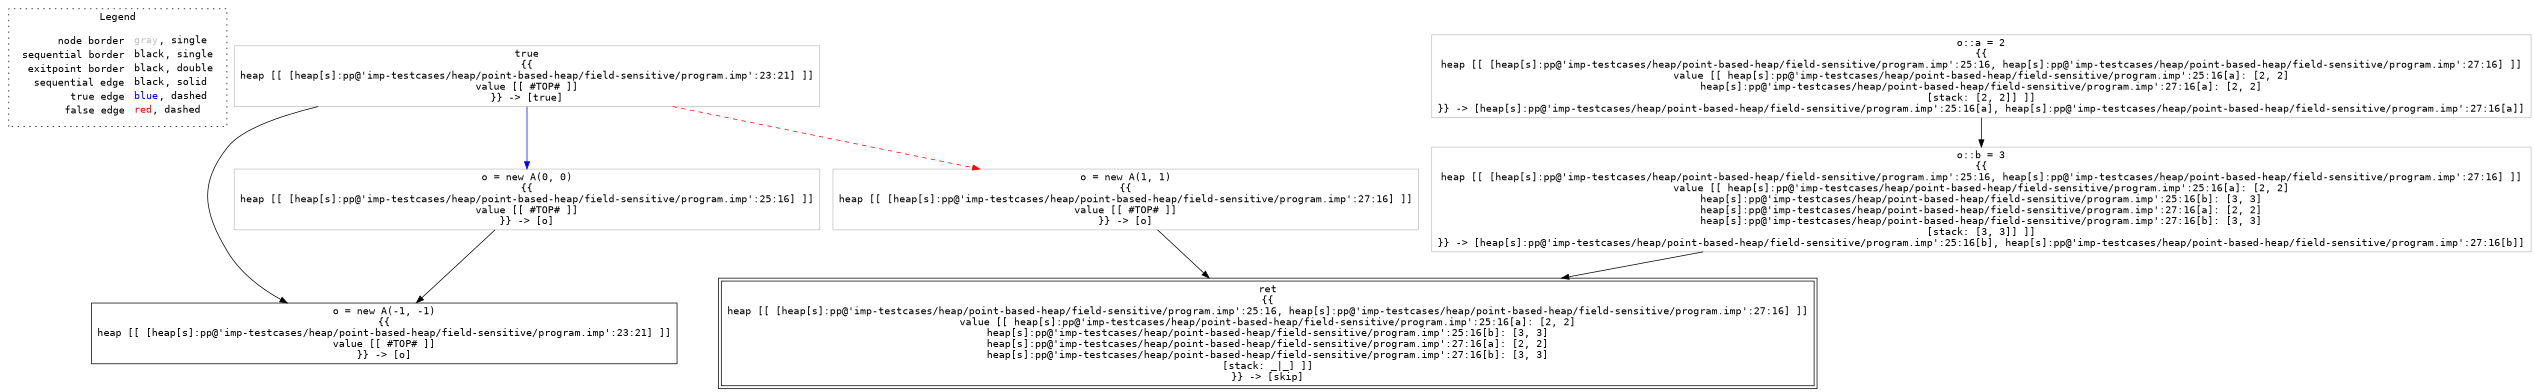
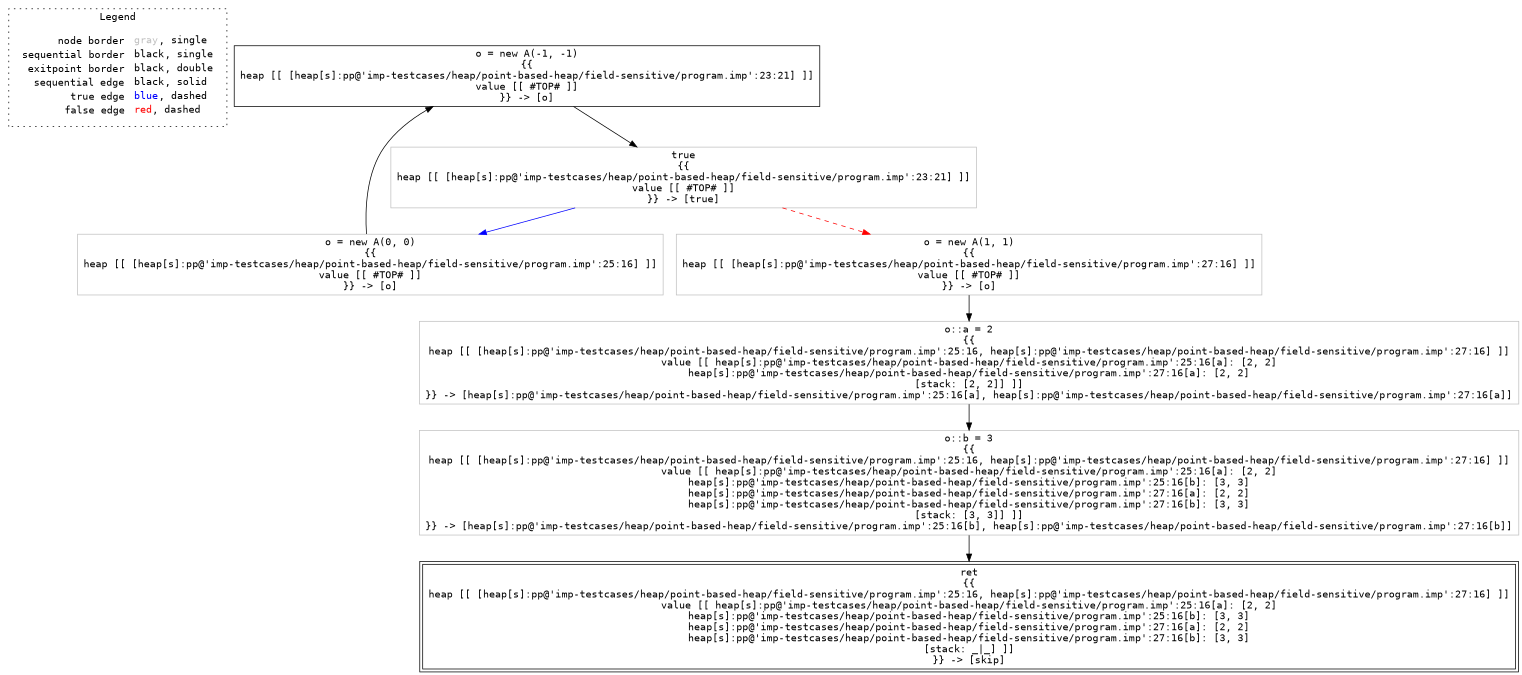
(209, 185) -> (602, 125)
(1181, 251) -> (969, 304)
